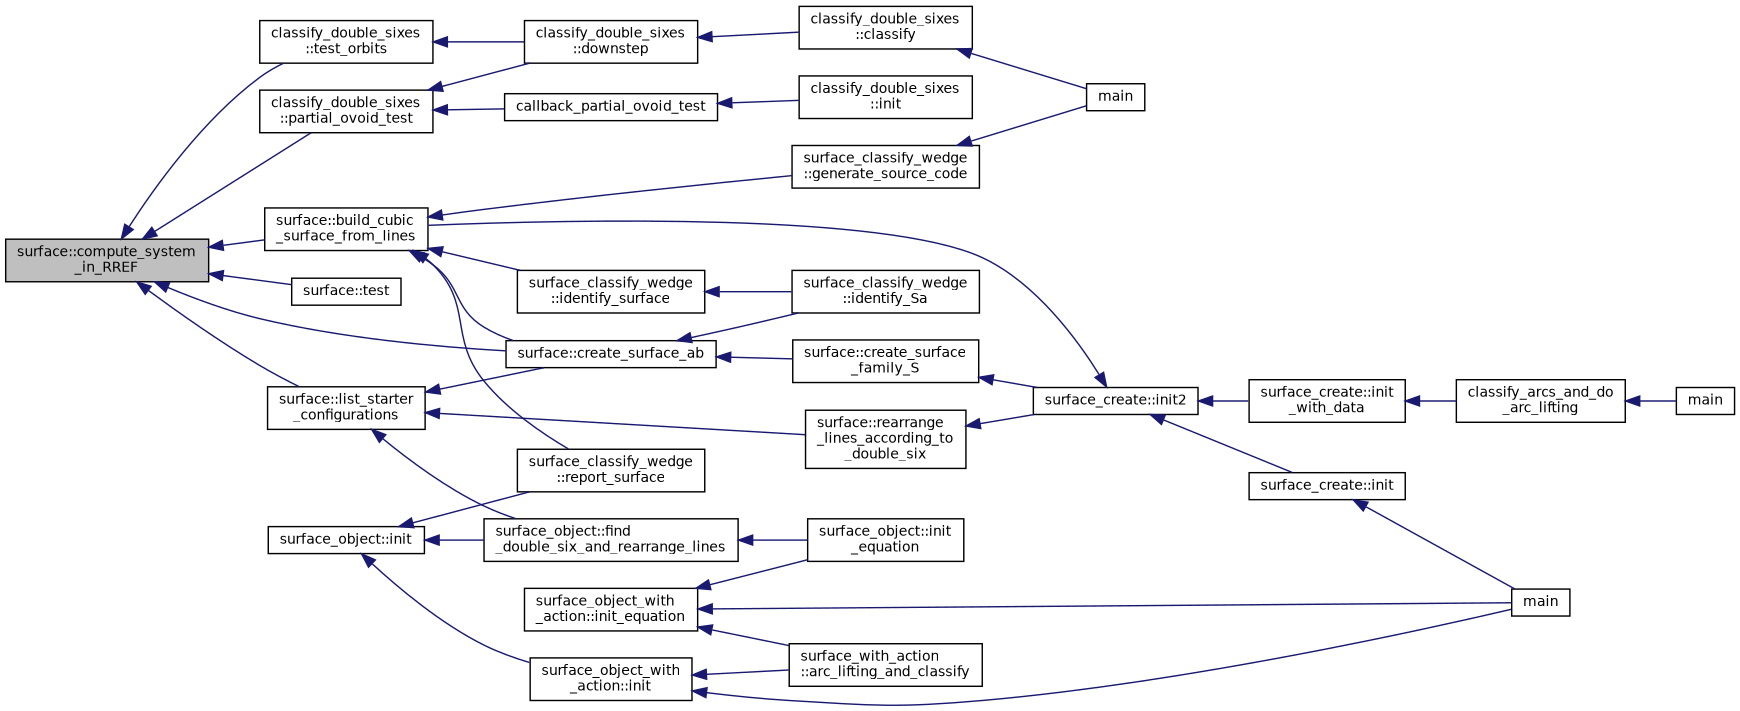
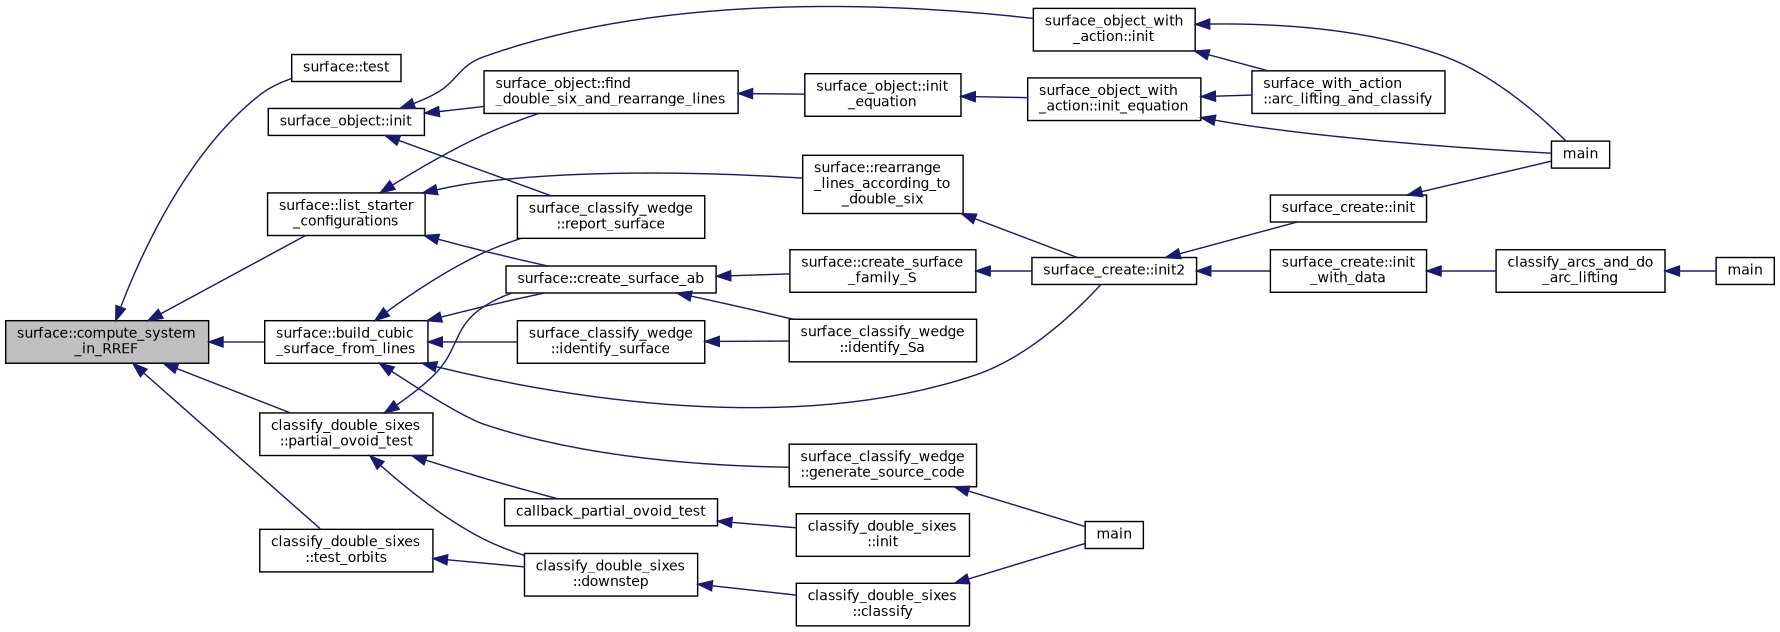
(791, 226) -> (784, 406)
(334, 333) -> (449, 354)
(759, 572) -> (1001, 97)
